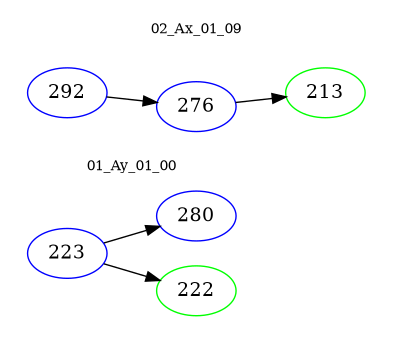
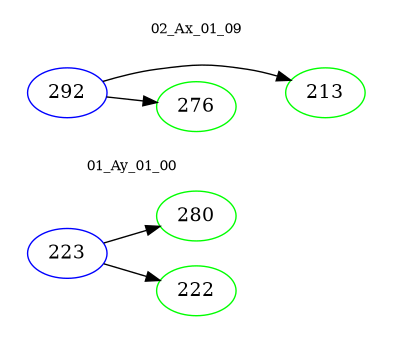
(254, 100) -> (190, 66)
(196, 107) -> (196, 107)
(196, 216) -> (196, 216)
